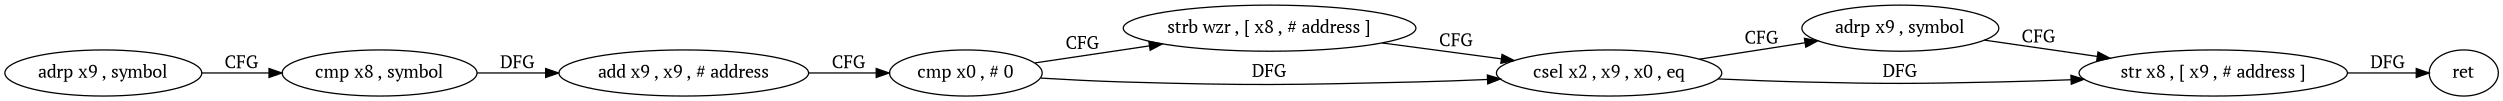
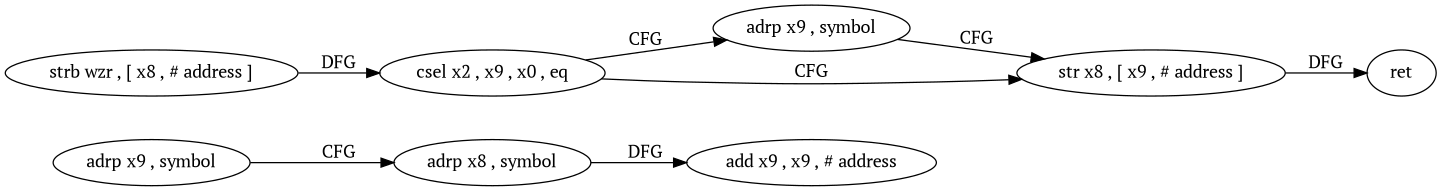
(1456, 42) -> (339, 63)
(1900, 72) -> (812, 72)
(380, 73) -> (492, 163)
(966, 73) -> none
